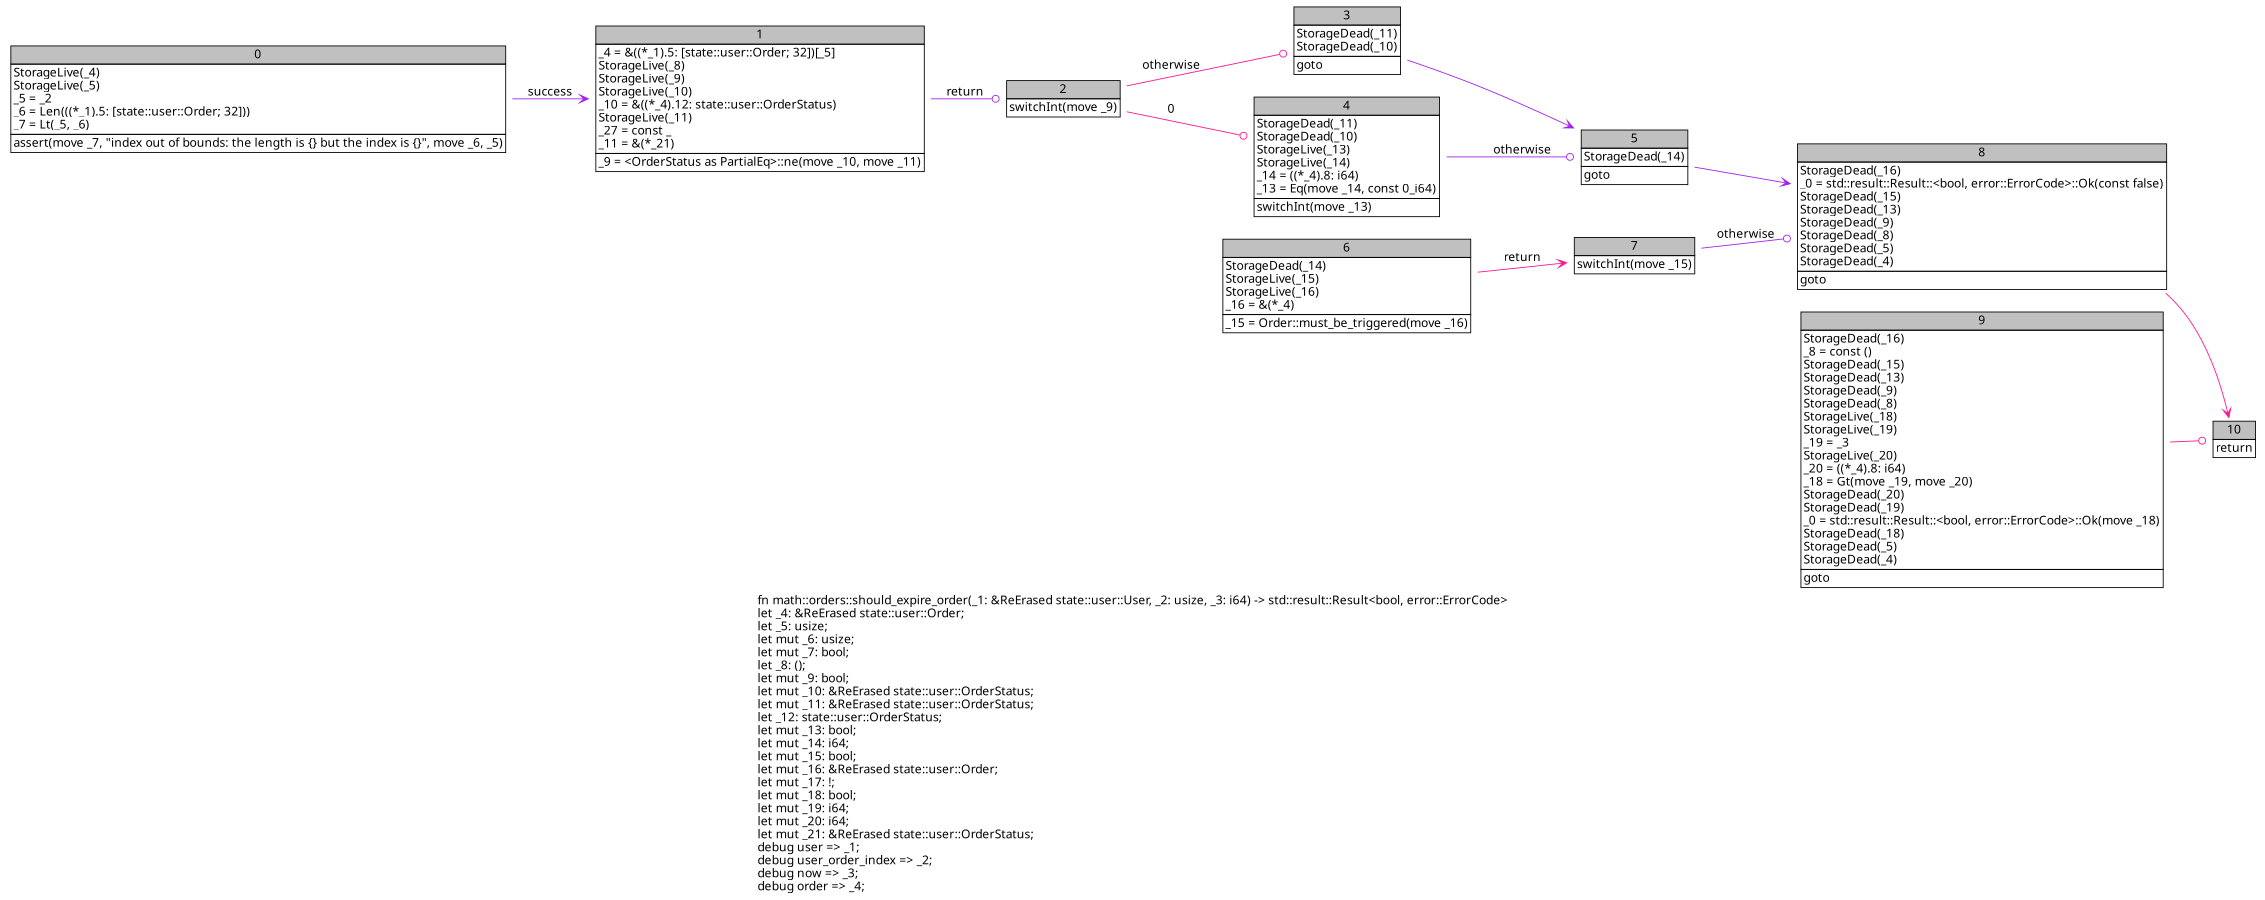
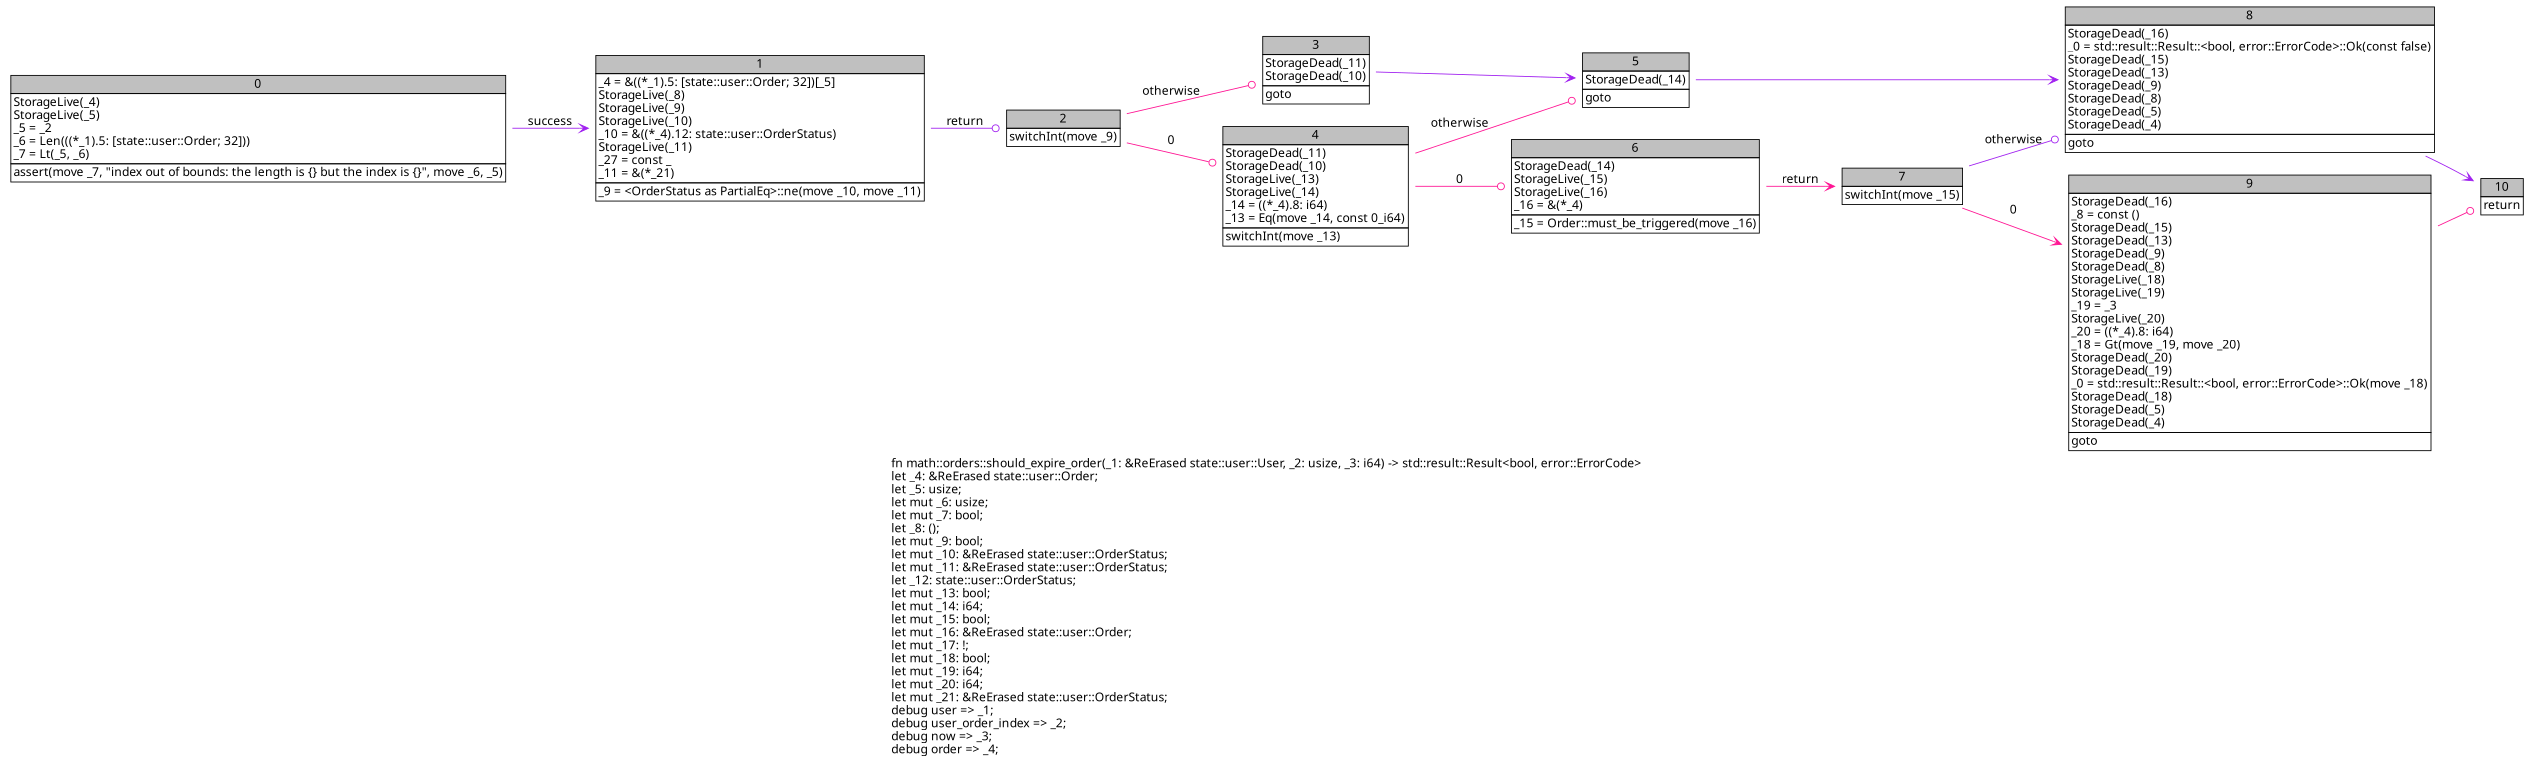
(1507, 157) -> (1492, 128)
none -> (1456, 186)
none -> (2008, 225)
(2205, 347) -> (2446, 166)
